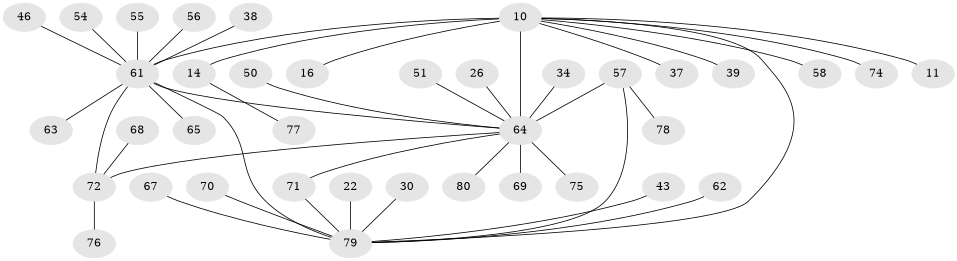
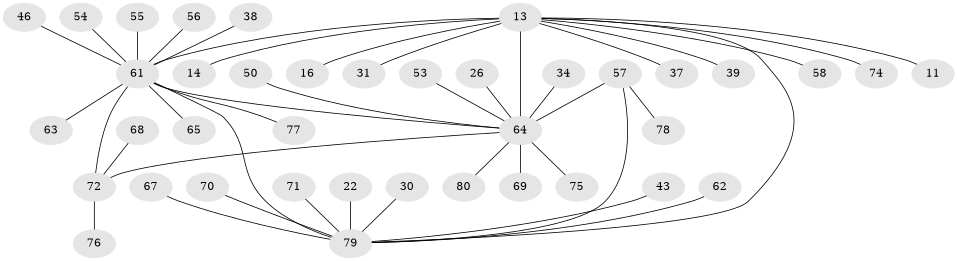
(520, 17) -> (520, 17)
none -> (364, 74)
(421, 74) -> (421, 74)
(232, 96) -> (215, 103)
(404, 151) -> none
